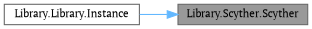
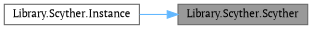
(72, 14) -> (72, 14)
